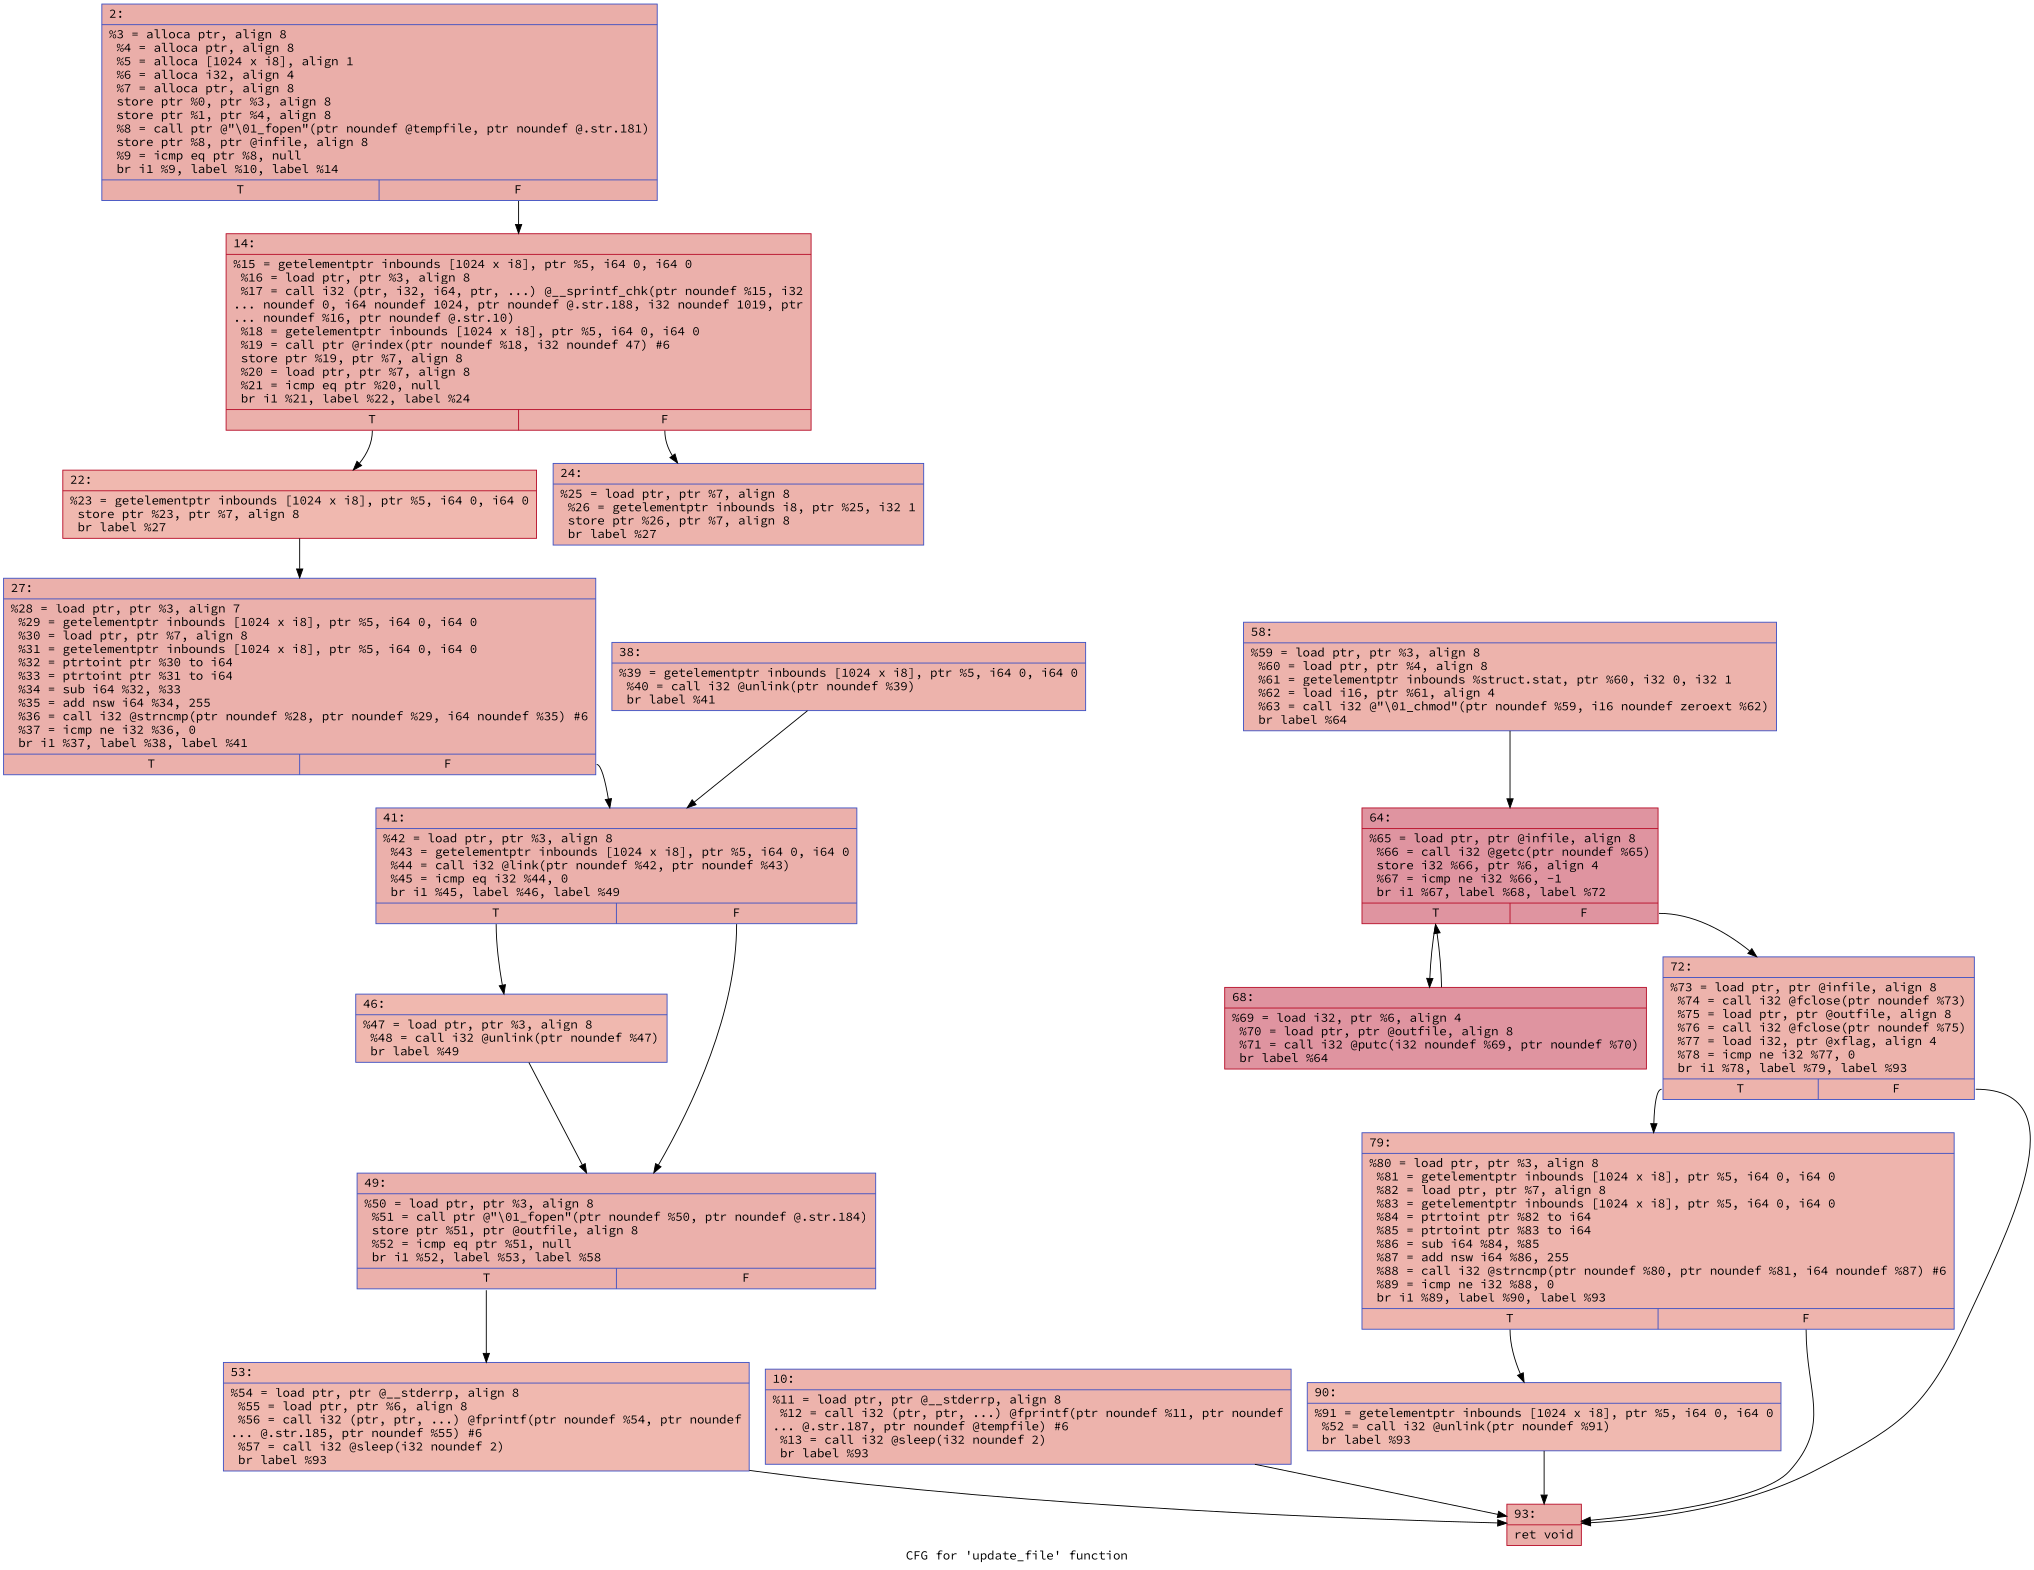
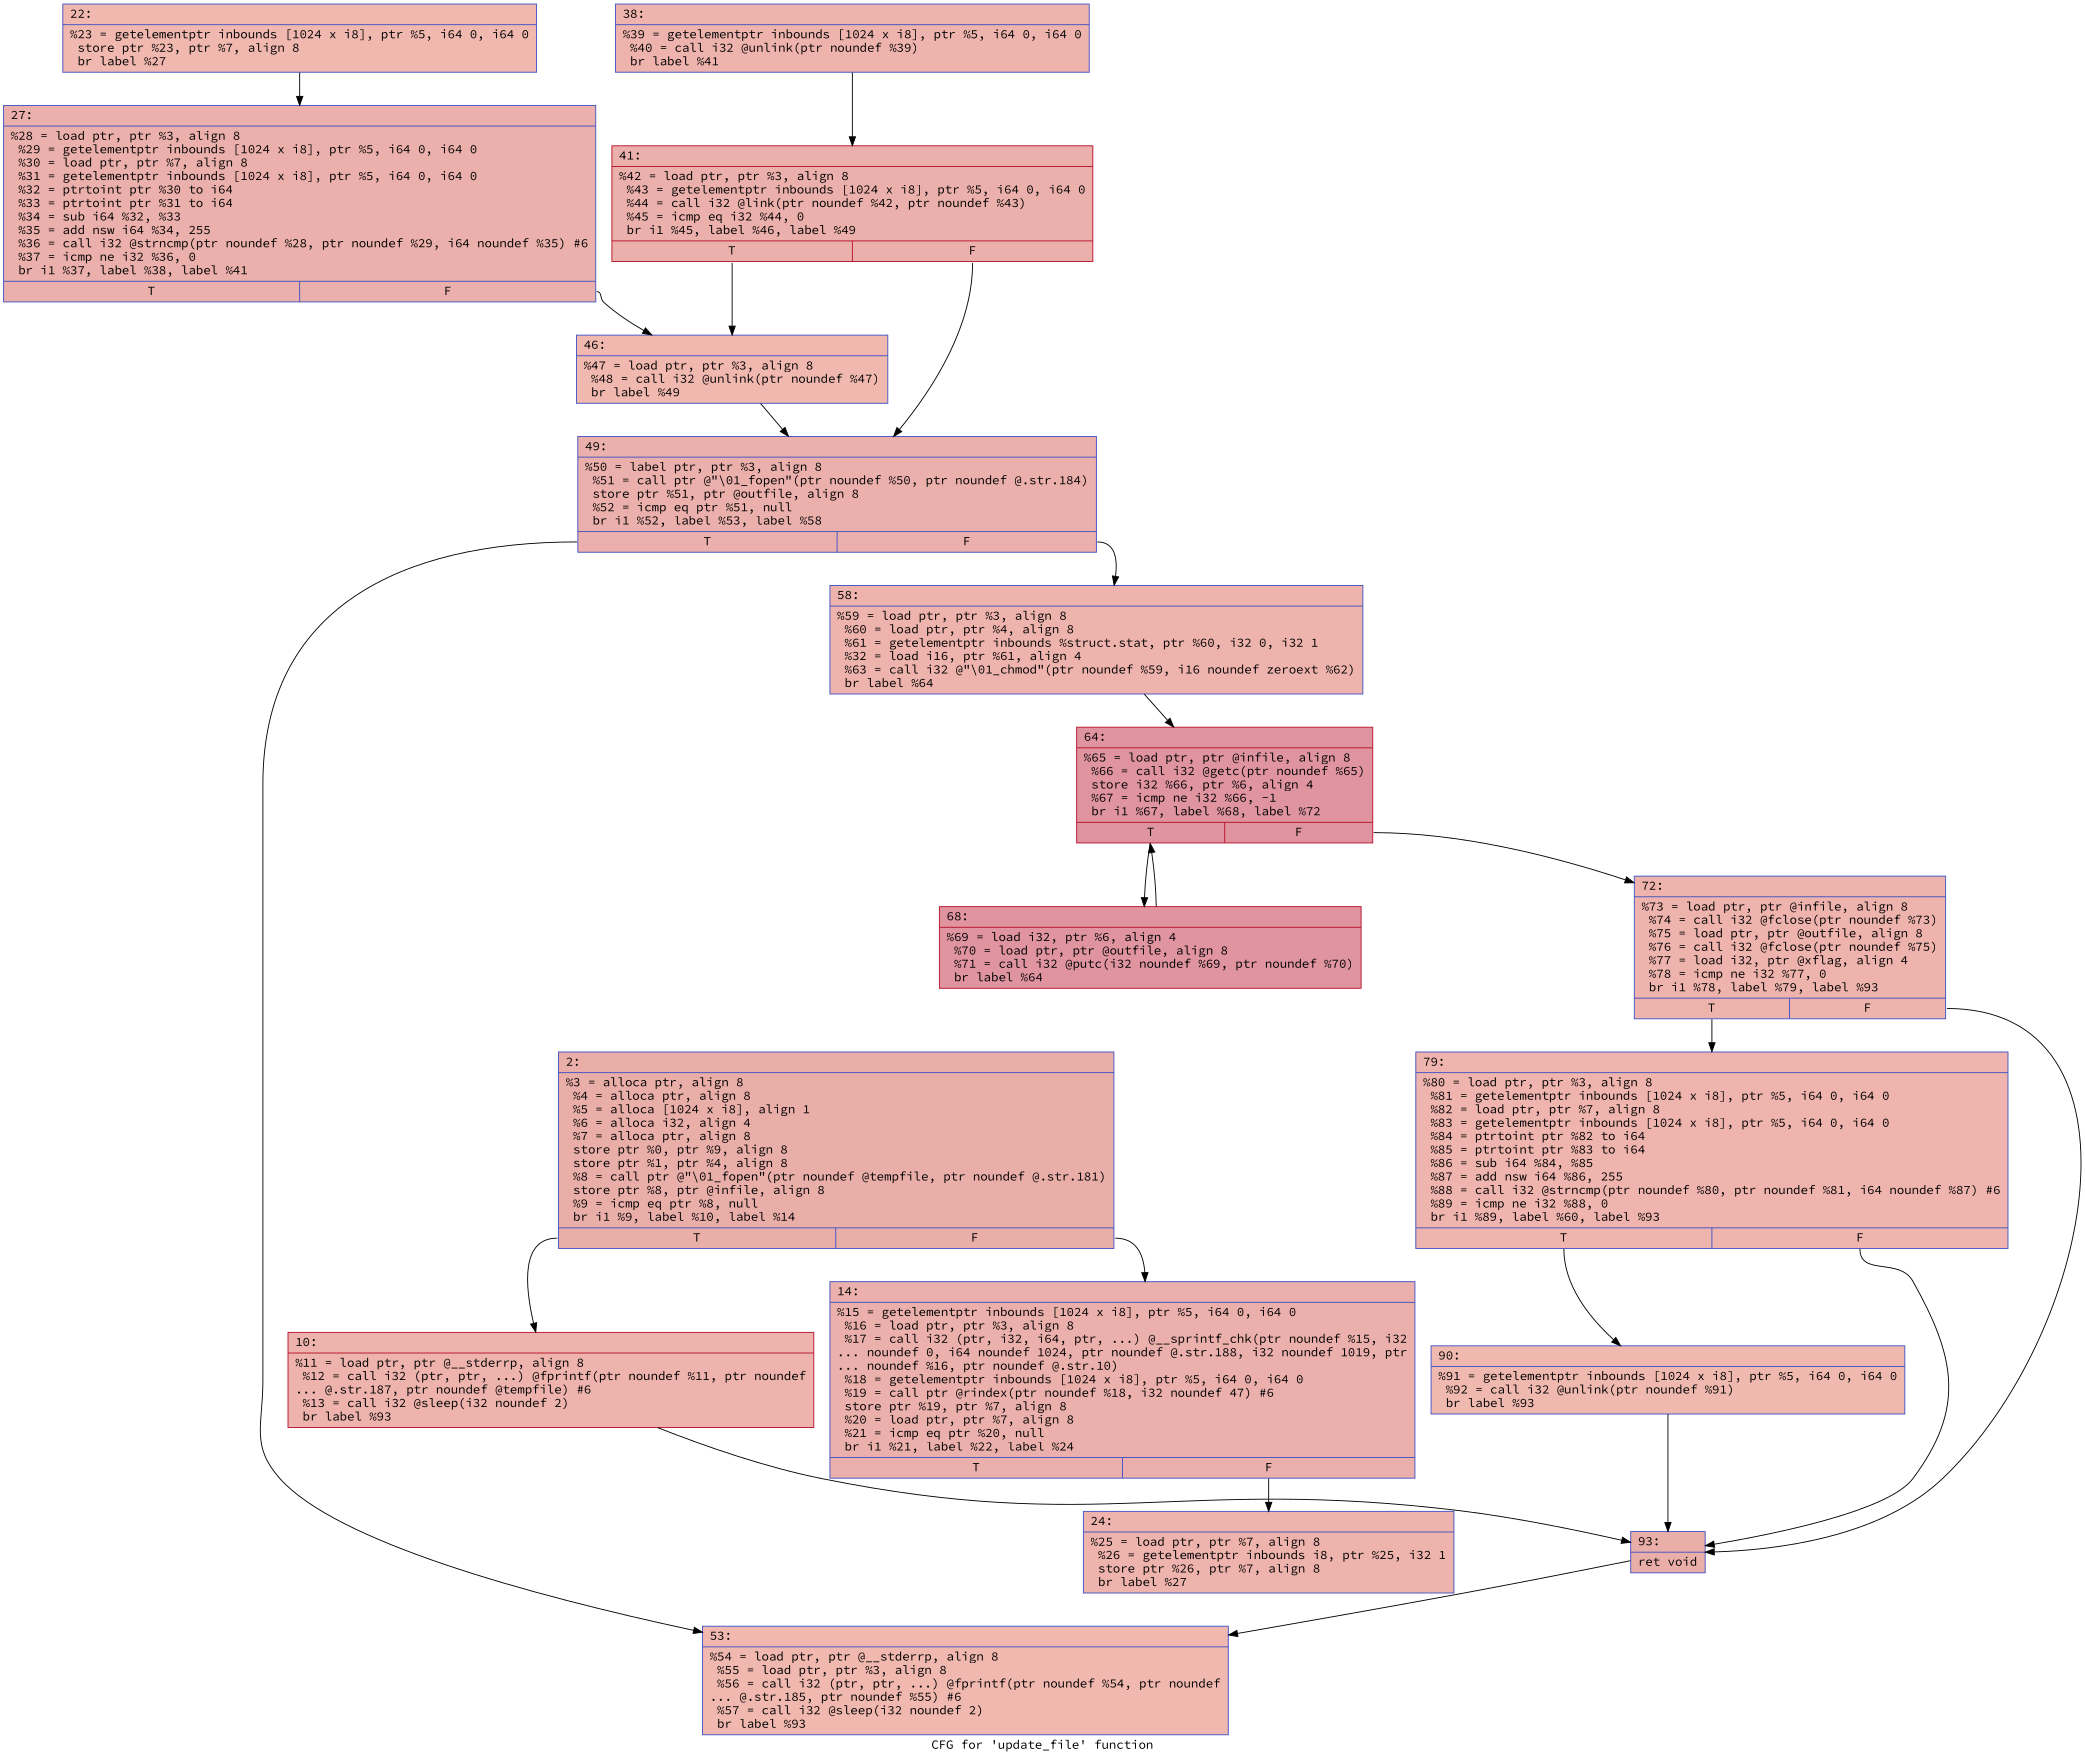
(220, 102) -> (677, 1150)
(519, 332) -> (1122, 1380)
(369, 448) -> none
(300, 504) -> (300, 38)
none -> (1114, 554)
(126, 609) -> (126, 136)
(1373, 693) -> (960, 656)
(605, 781) -> (617, 313)
(616, 866) -> (852, 204)
(479, 1204) -> (704, 467)
none -> (528, 1273)
(1488, 1298) -> (1542, 1217)
(349, 1406) -> (829, 1670)
(1028, 1417) -> (551, 1380)
(1463, 1427) -> (1587, 1390)
(1123, 1506) -> (1434, 1599)
(1544, 1525) -> (1668, 1552)
